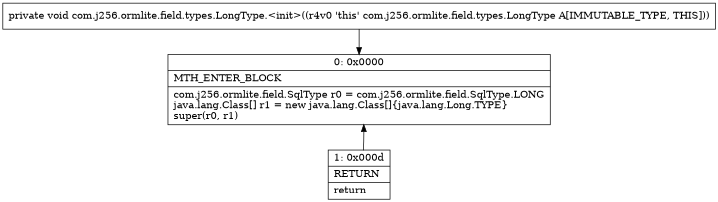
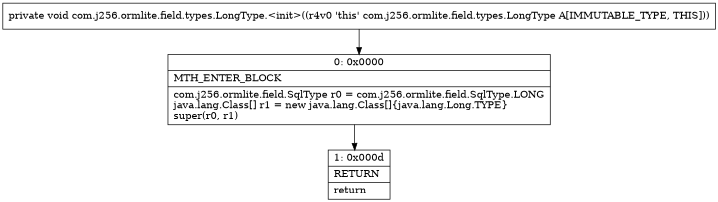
(364, 141) -> (354, 134)
